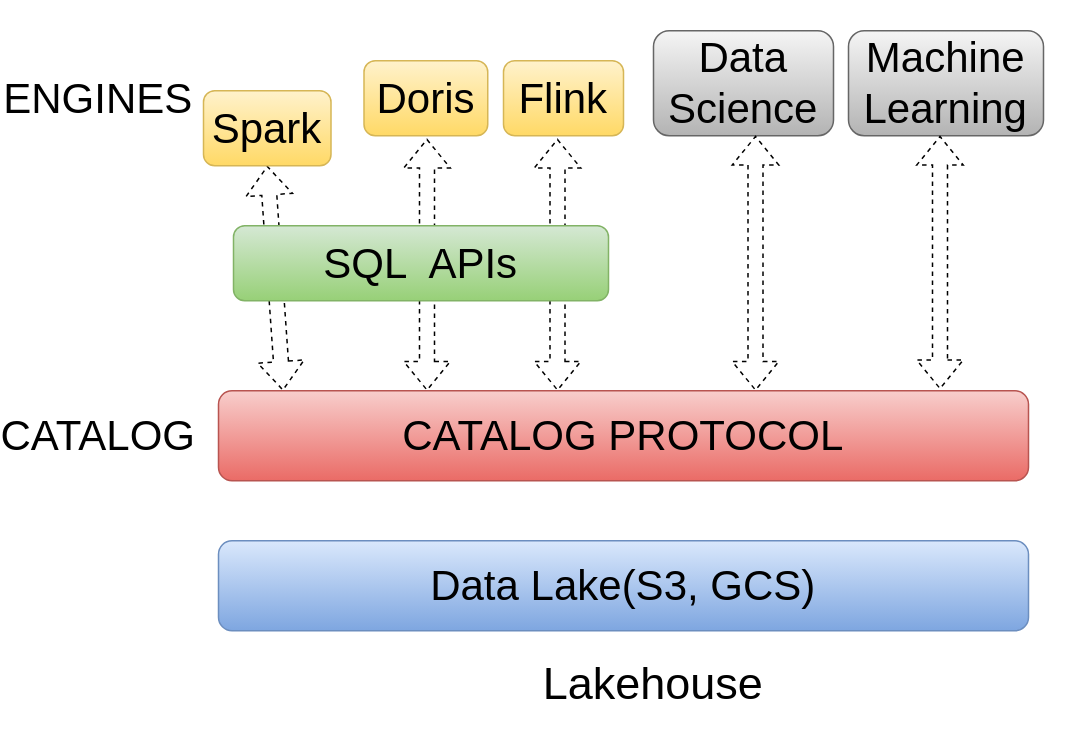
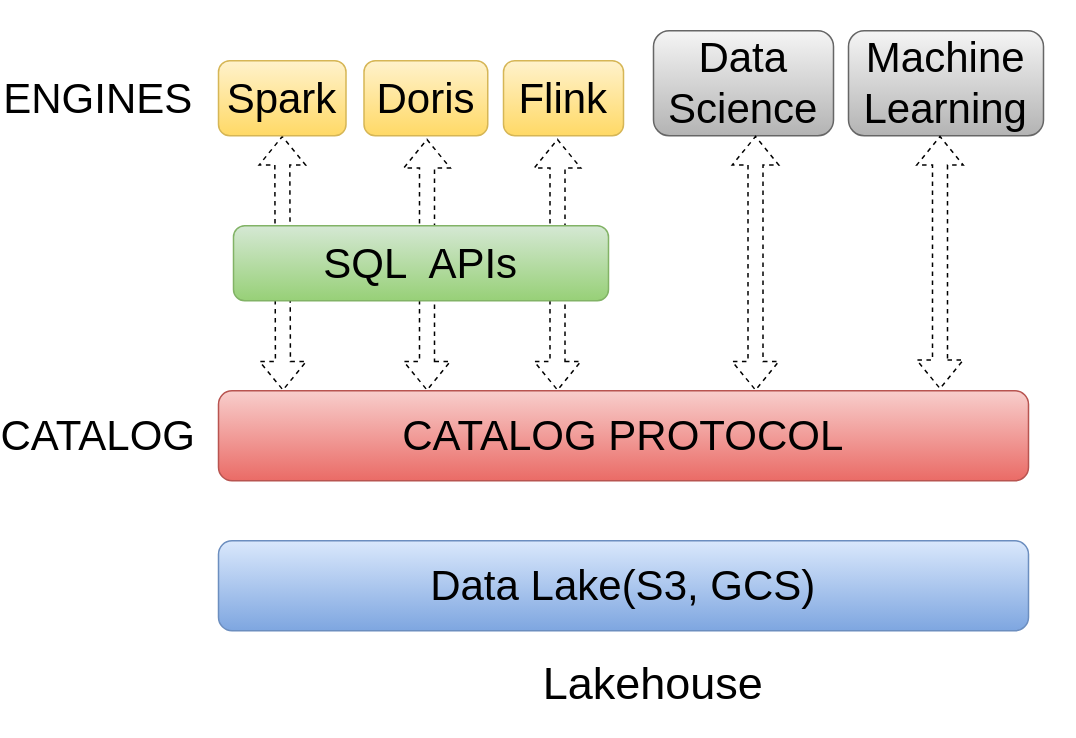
(267, 128) -> (282, 98)
